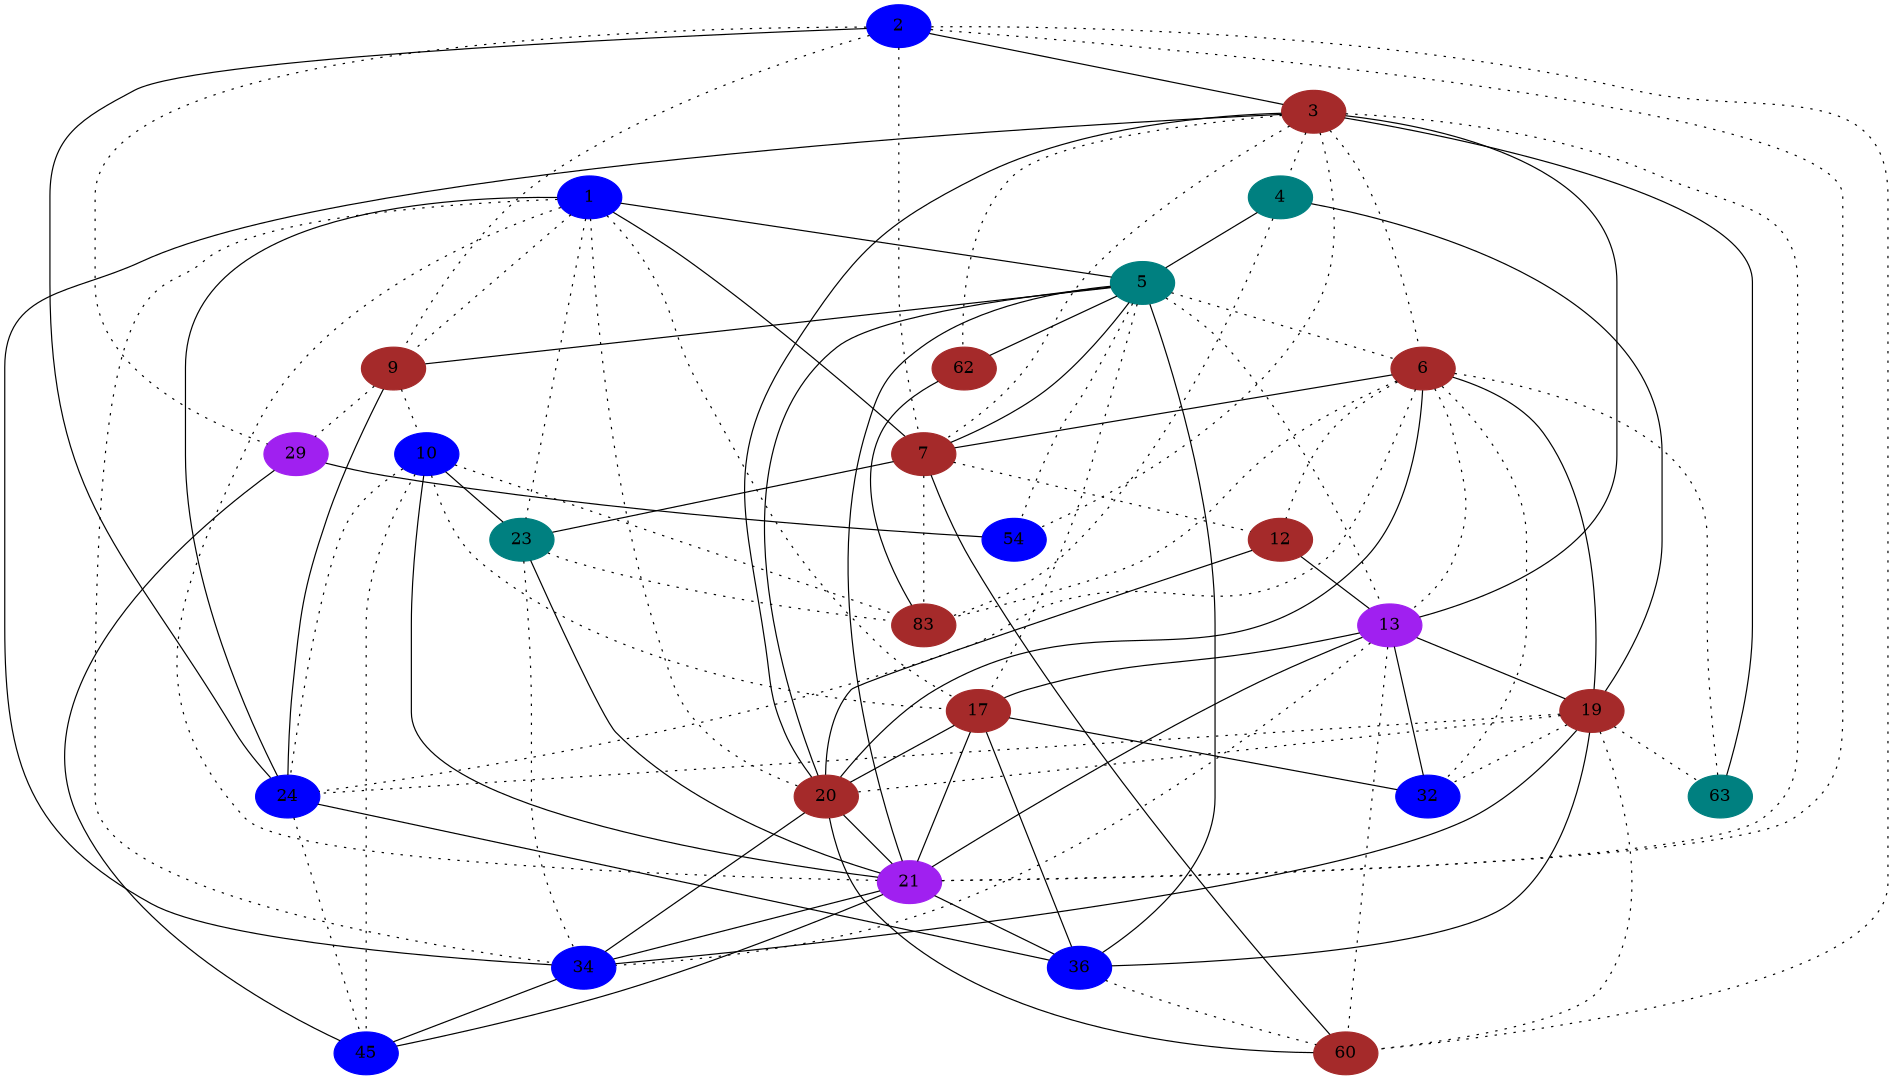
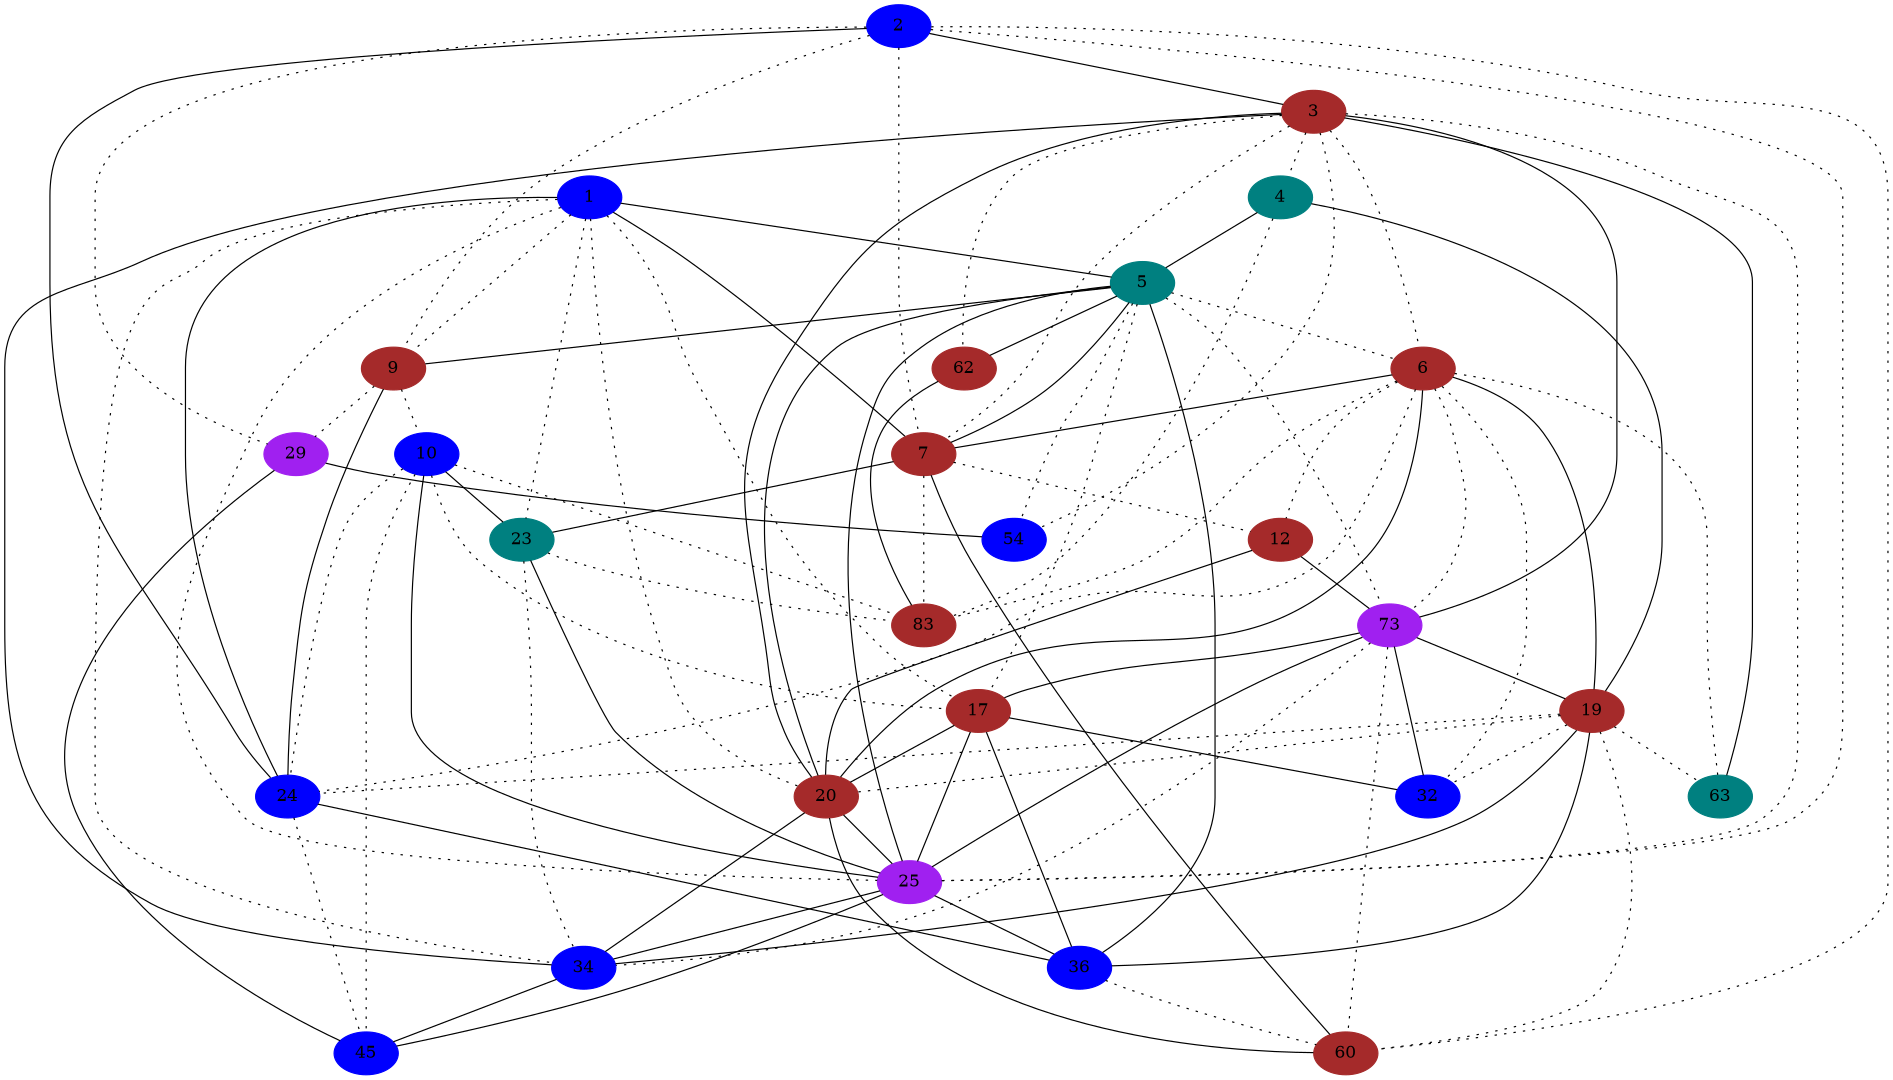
(1390, 625) -> (1390, 625)
(910, 882) -> (910, 882)
